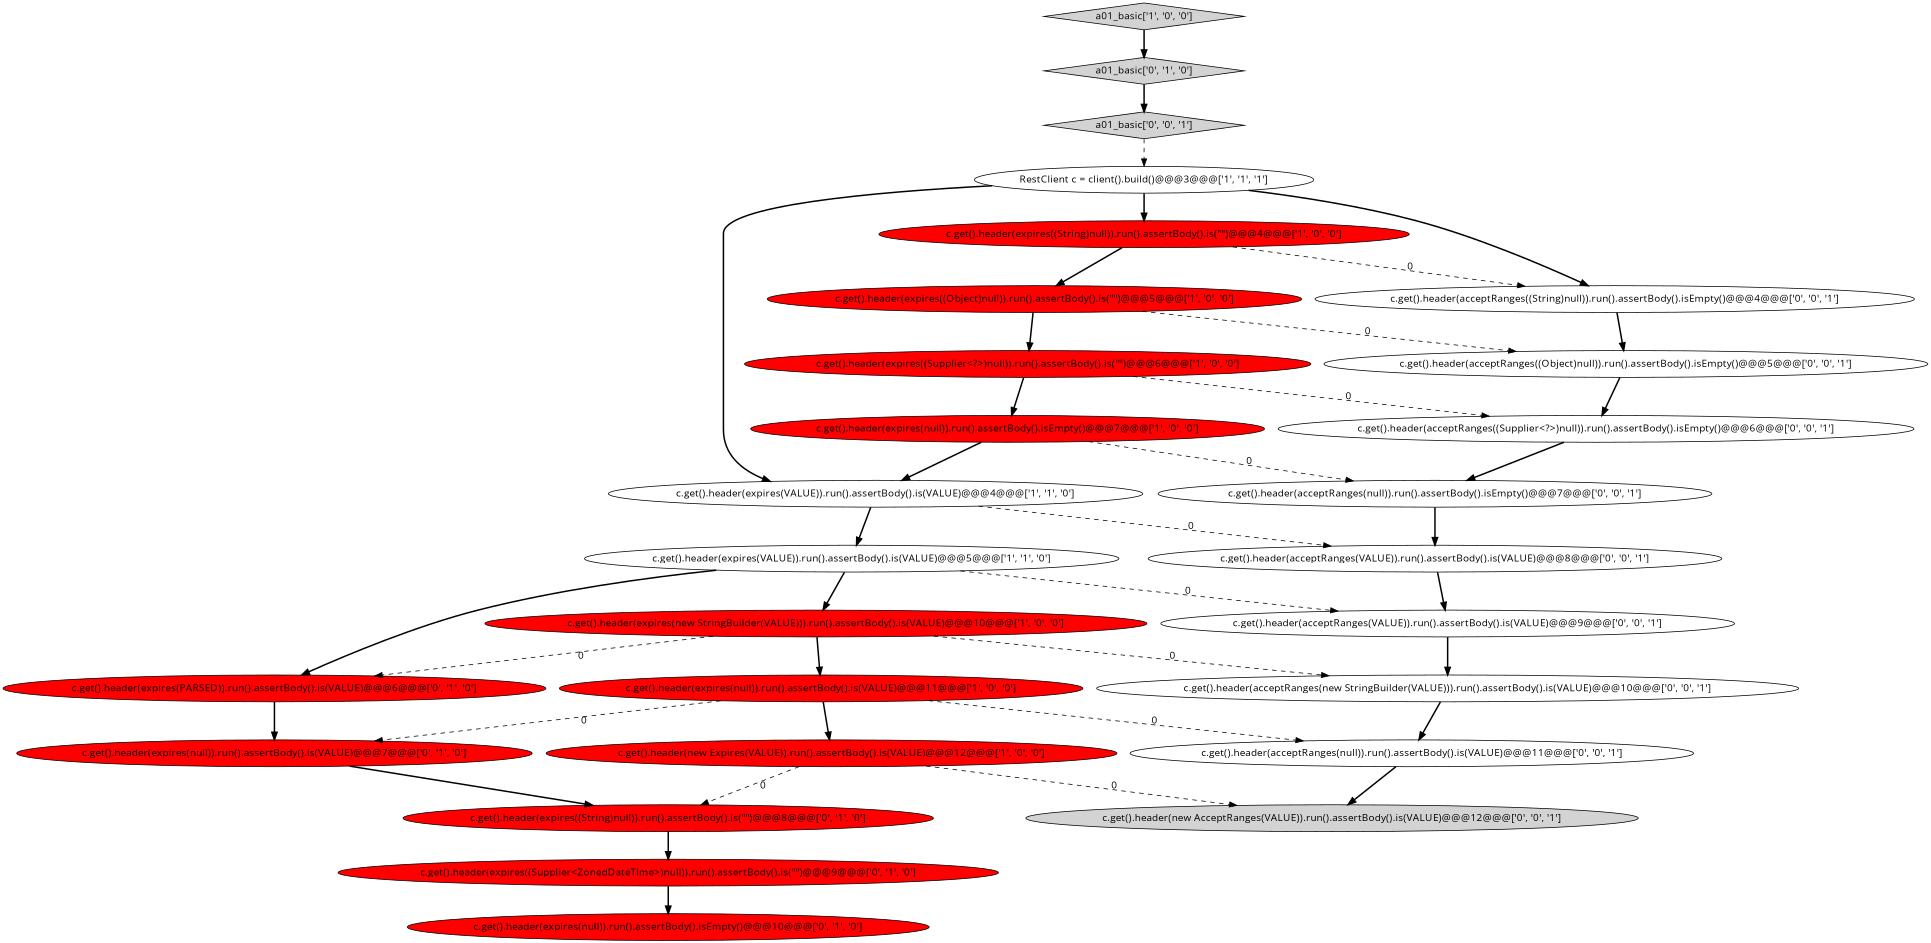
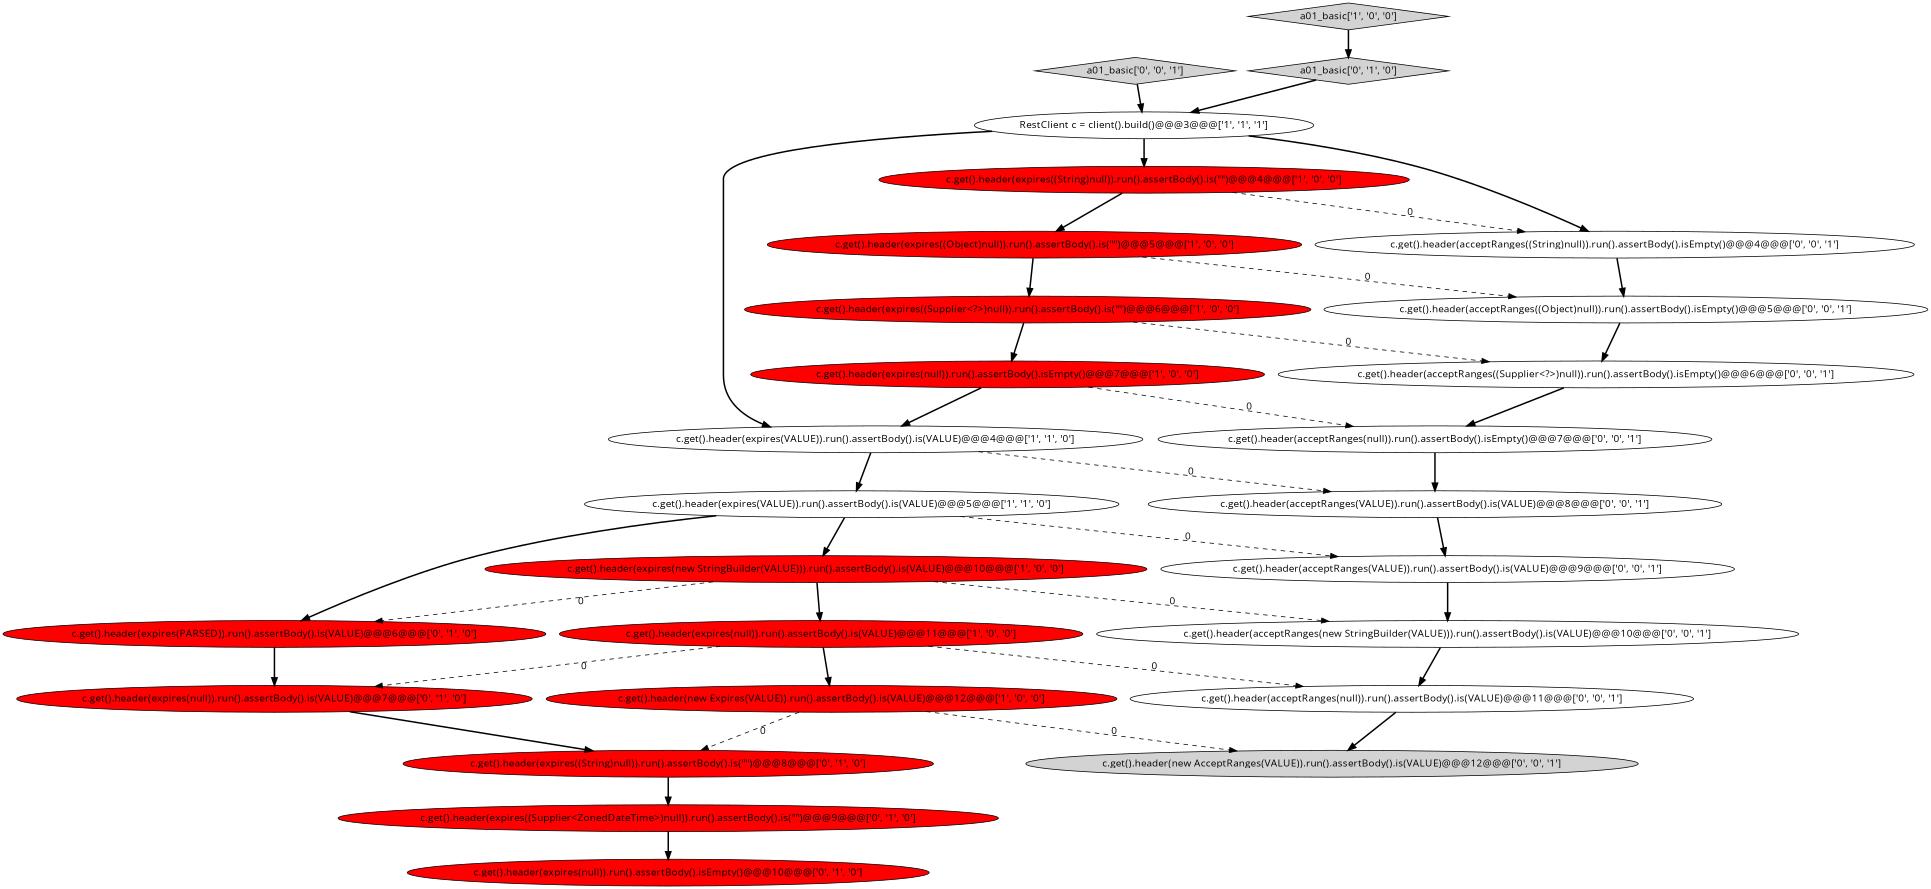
(1144, 94) -> (1257, 95)
(1144, 149) -> (1139, 94)
